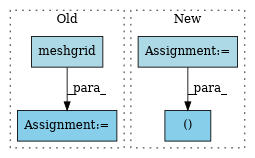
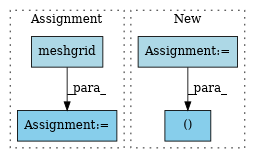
(67, 20) -> (67, 20)
